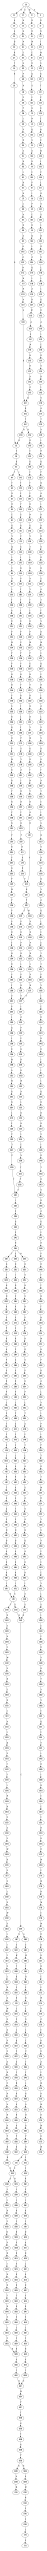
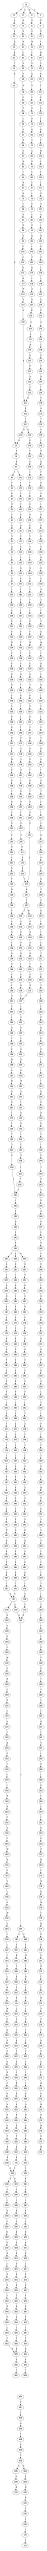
(21, 2157) -> (16, 2157)
(20, 2386) -> none
